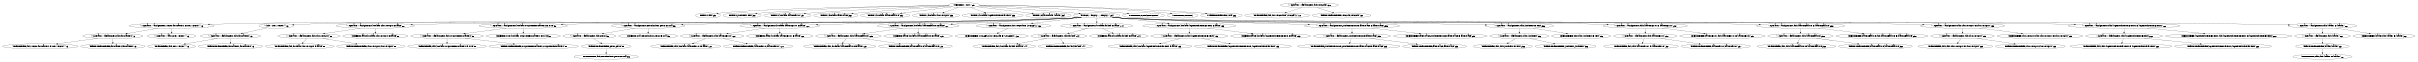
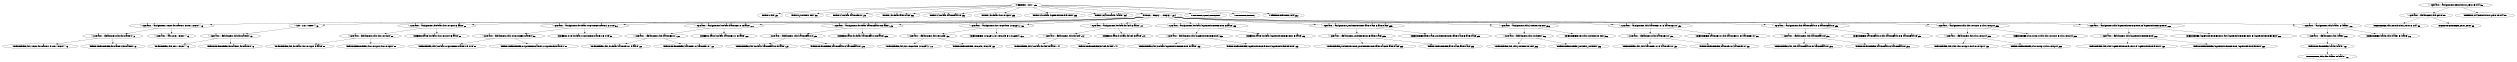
(942, 23) -> none
(947, 26) -> (891, 26)
none -> (963, 31)
(606, 51) -> (2412, 20)
